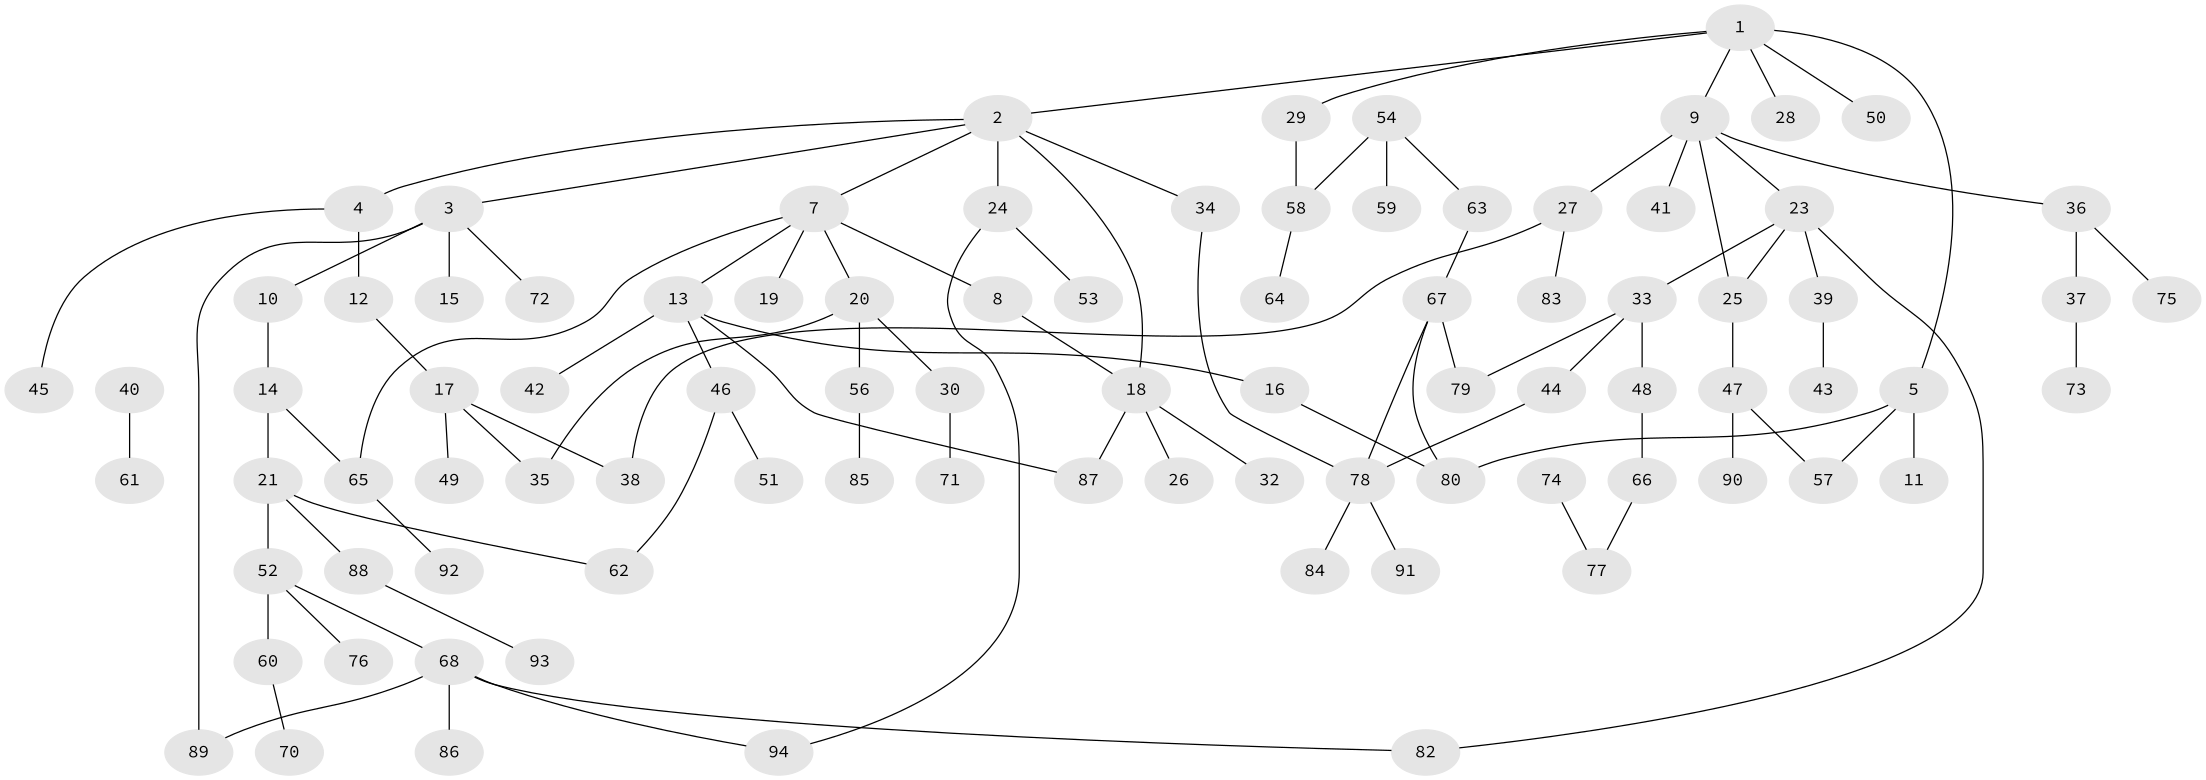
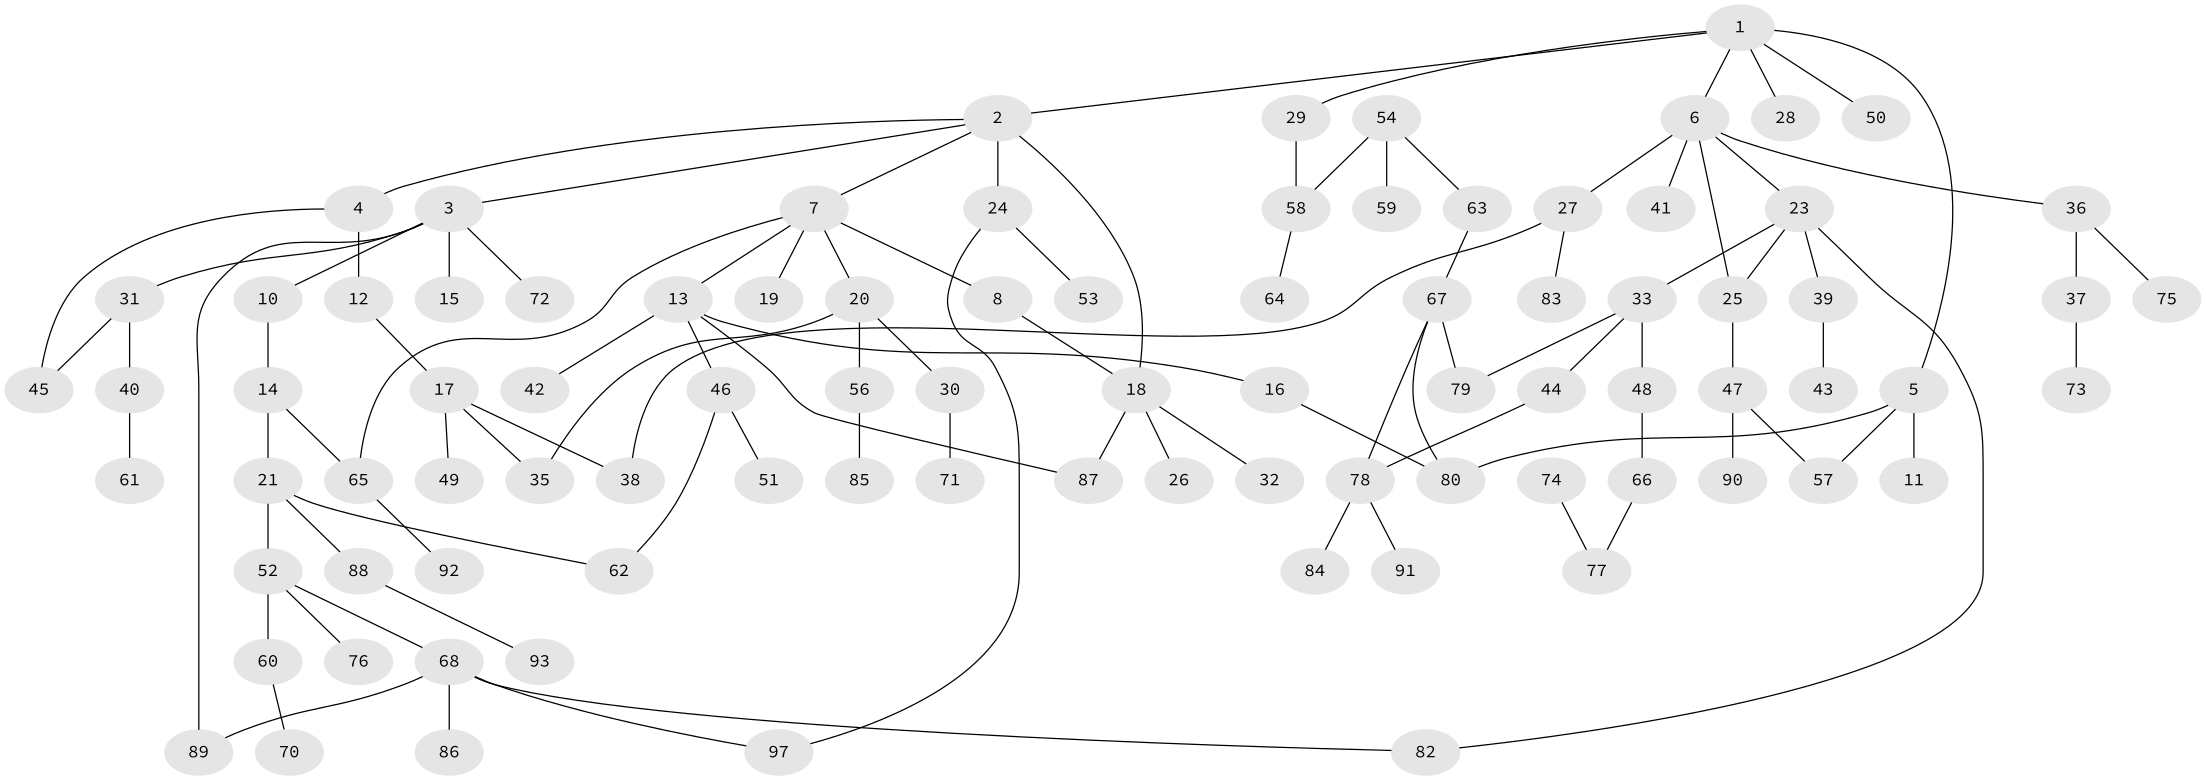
(1695, 118) -> (1695, 118)
(1205, 209) -> none
none -> (130, 299)
(779, 752) -> (779, 752)
